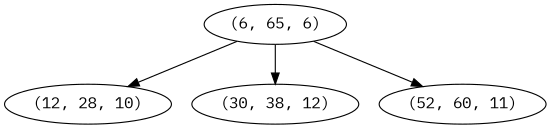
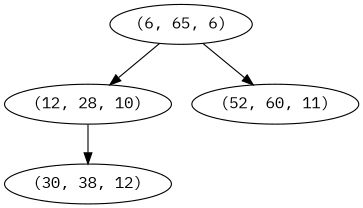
(275, 59) -> (88, 139)
